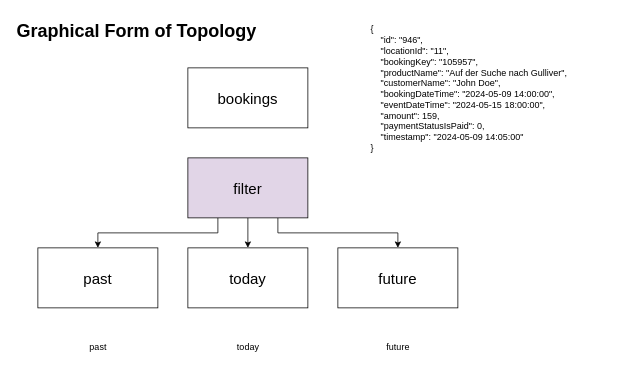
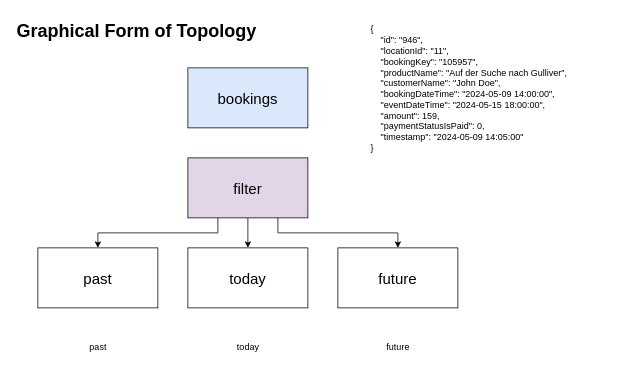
(248, 98) -> (248, 98)
